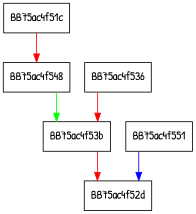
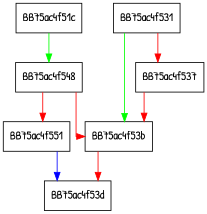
none -> (147, 18)
(37, 43) -> (49, 43)
(118, 77) -> (170, 77)
none -> (43, 103)
(57, 103) -> (76, 115)
(118, 196) -> (78, 196)
